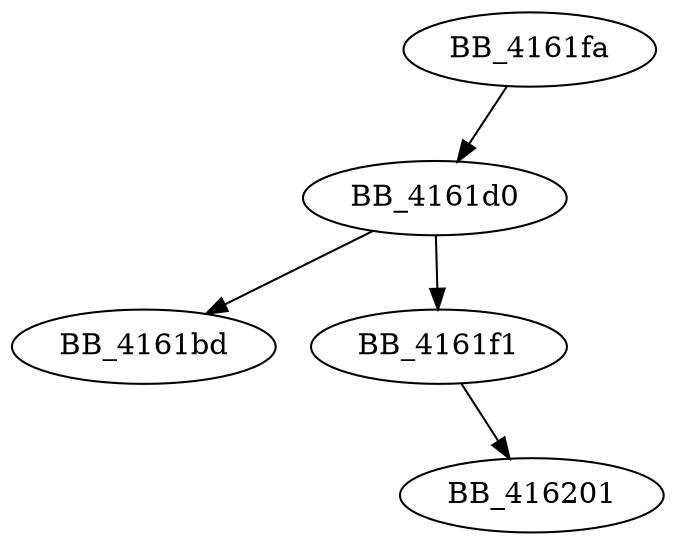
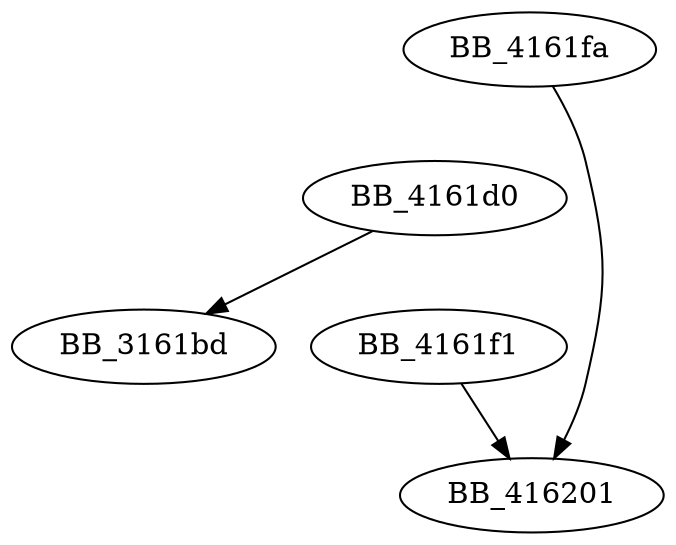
(488, 115) -> (602, 262)
(437, 262) -> none
(144, 347) -> (144, 347)
